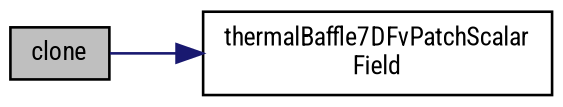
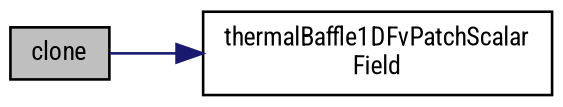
(378, 53) -> (378, 53)
